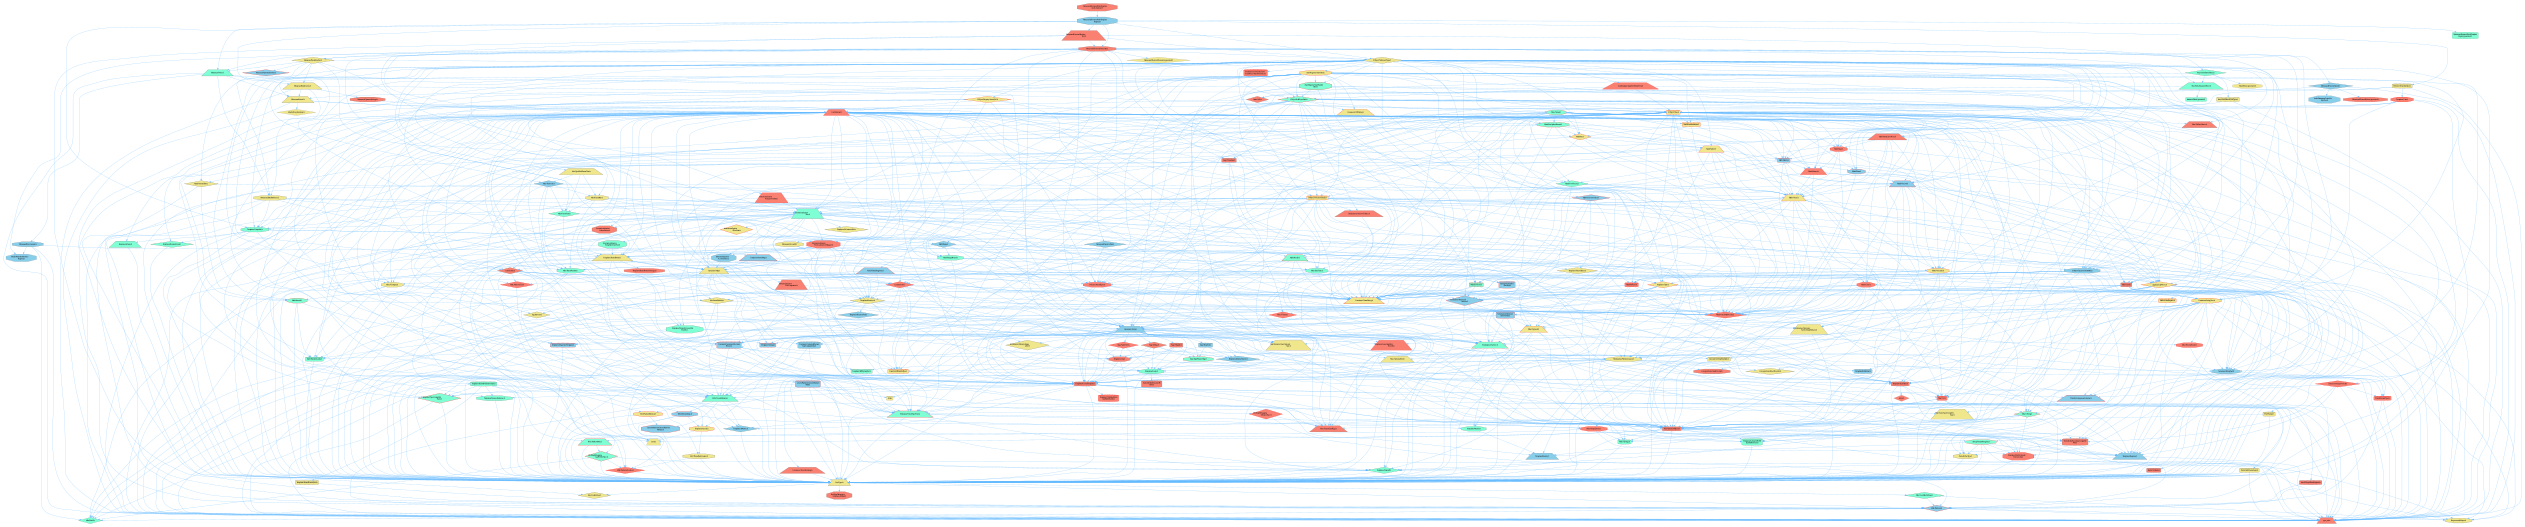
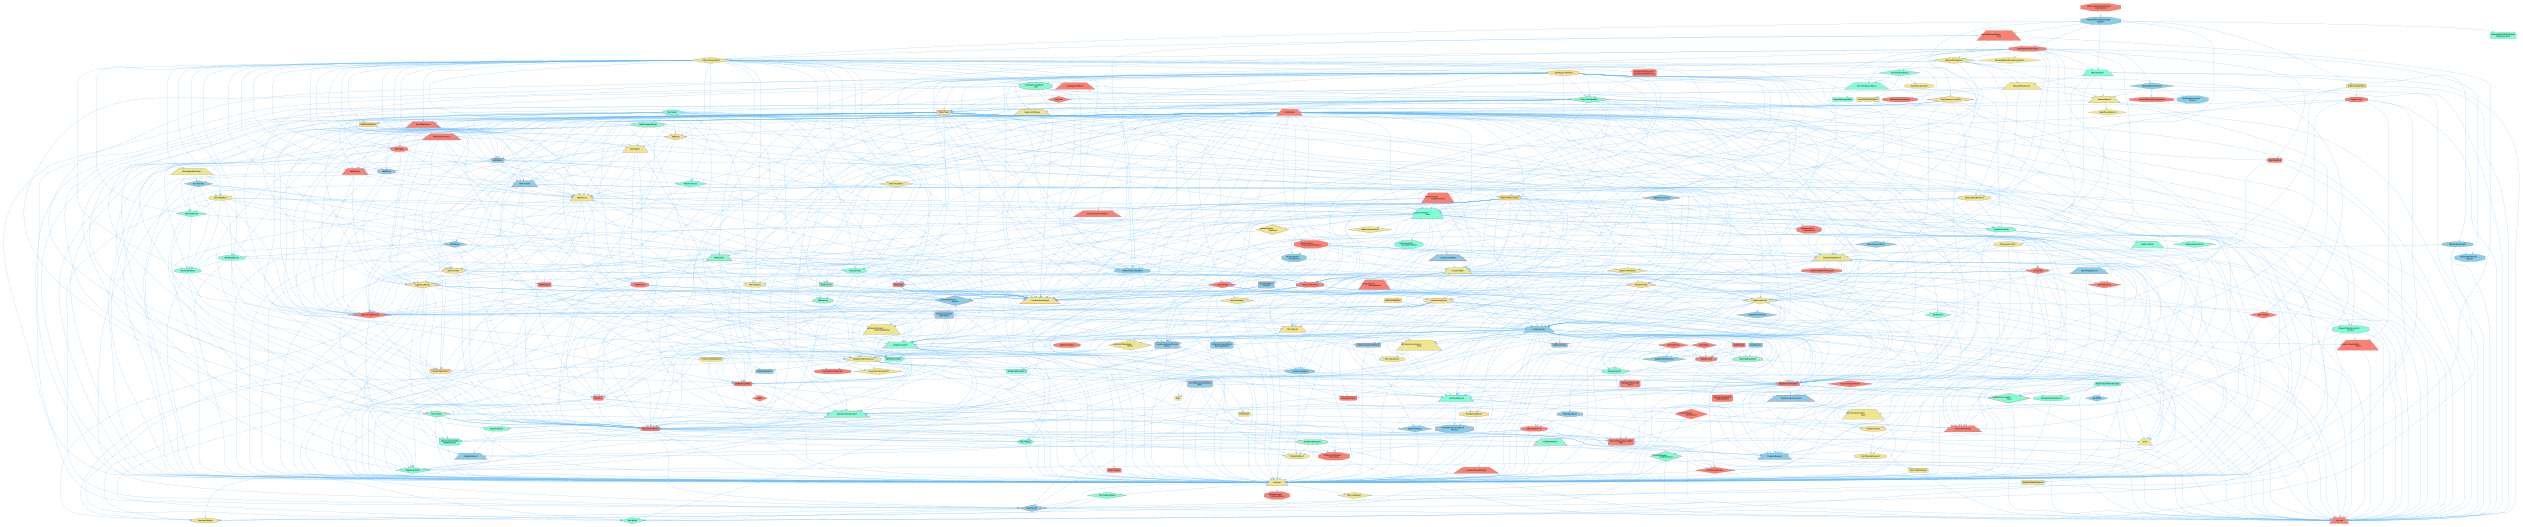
(266, 73) -> none
(1630, 86) -> (1075, 86)
(537, 315) -> (1938, 315)
(1397, 359) -> (1392, 359)
none -> (2097, 398)
(2311, 483) -> none
